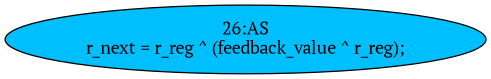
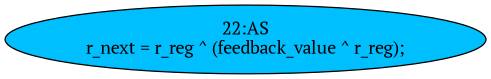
(246, 39) -> (246, 39)
